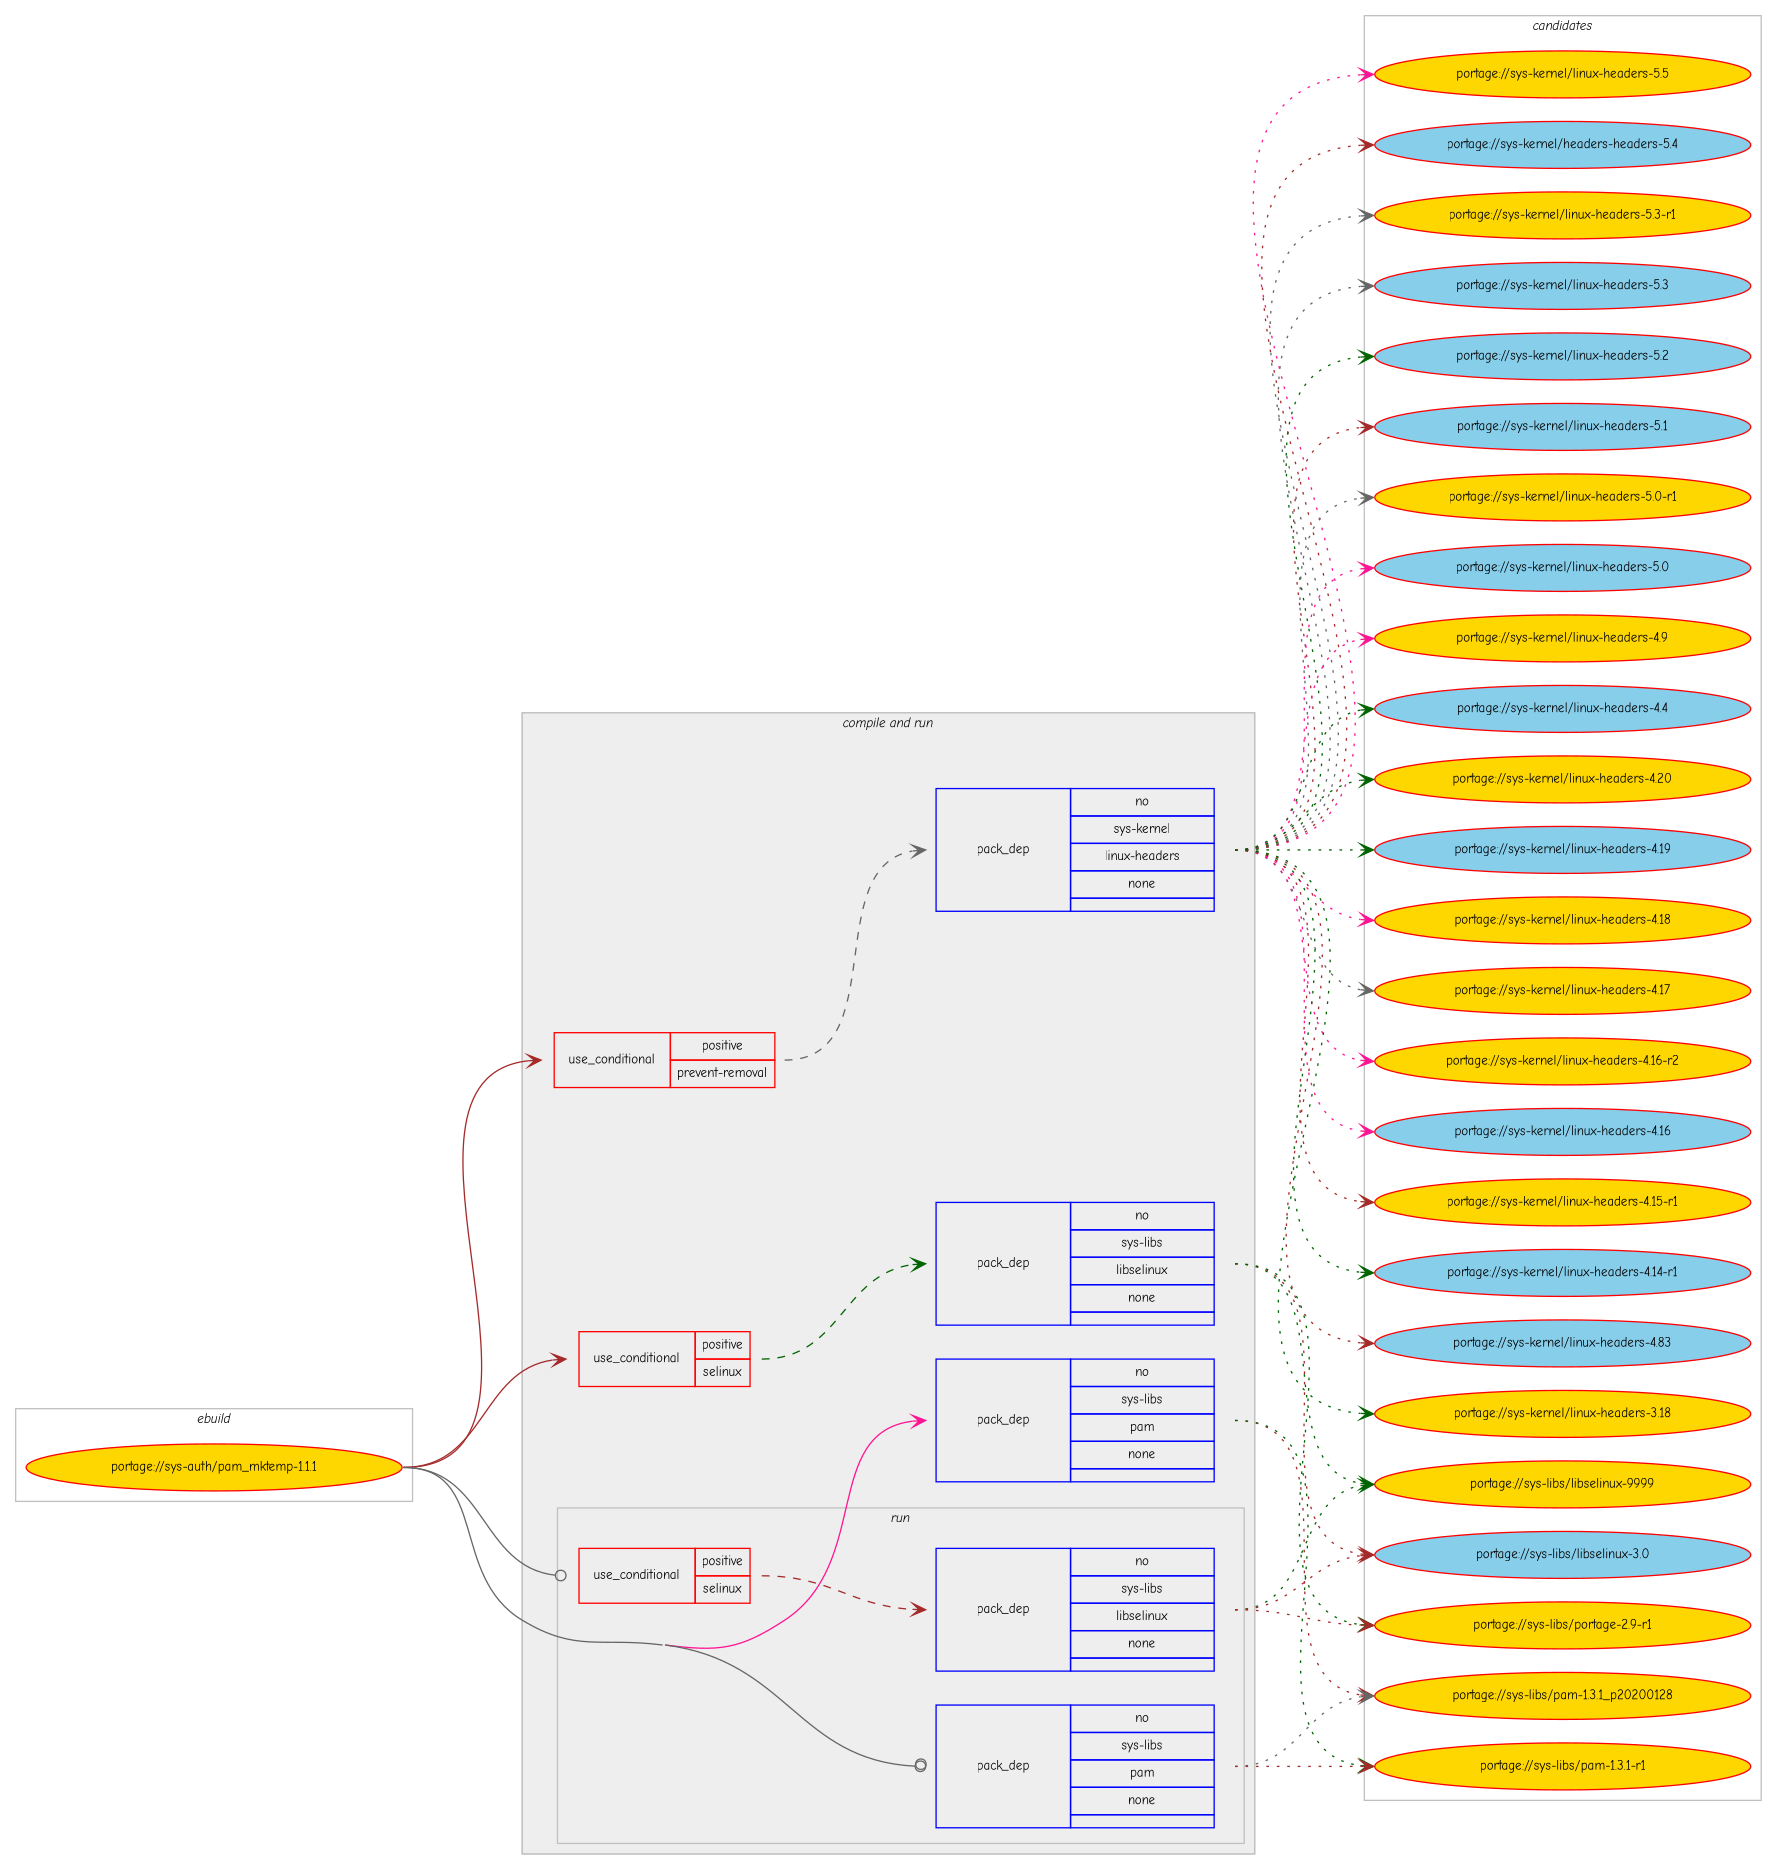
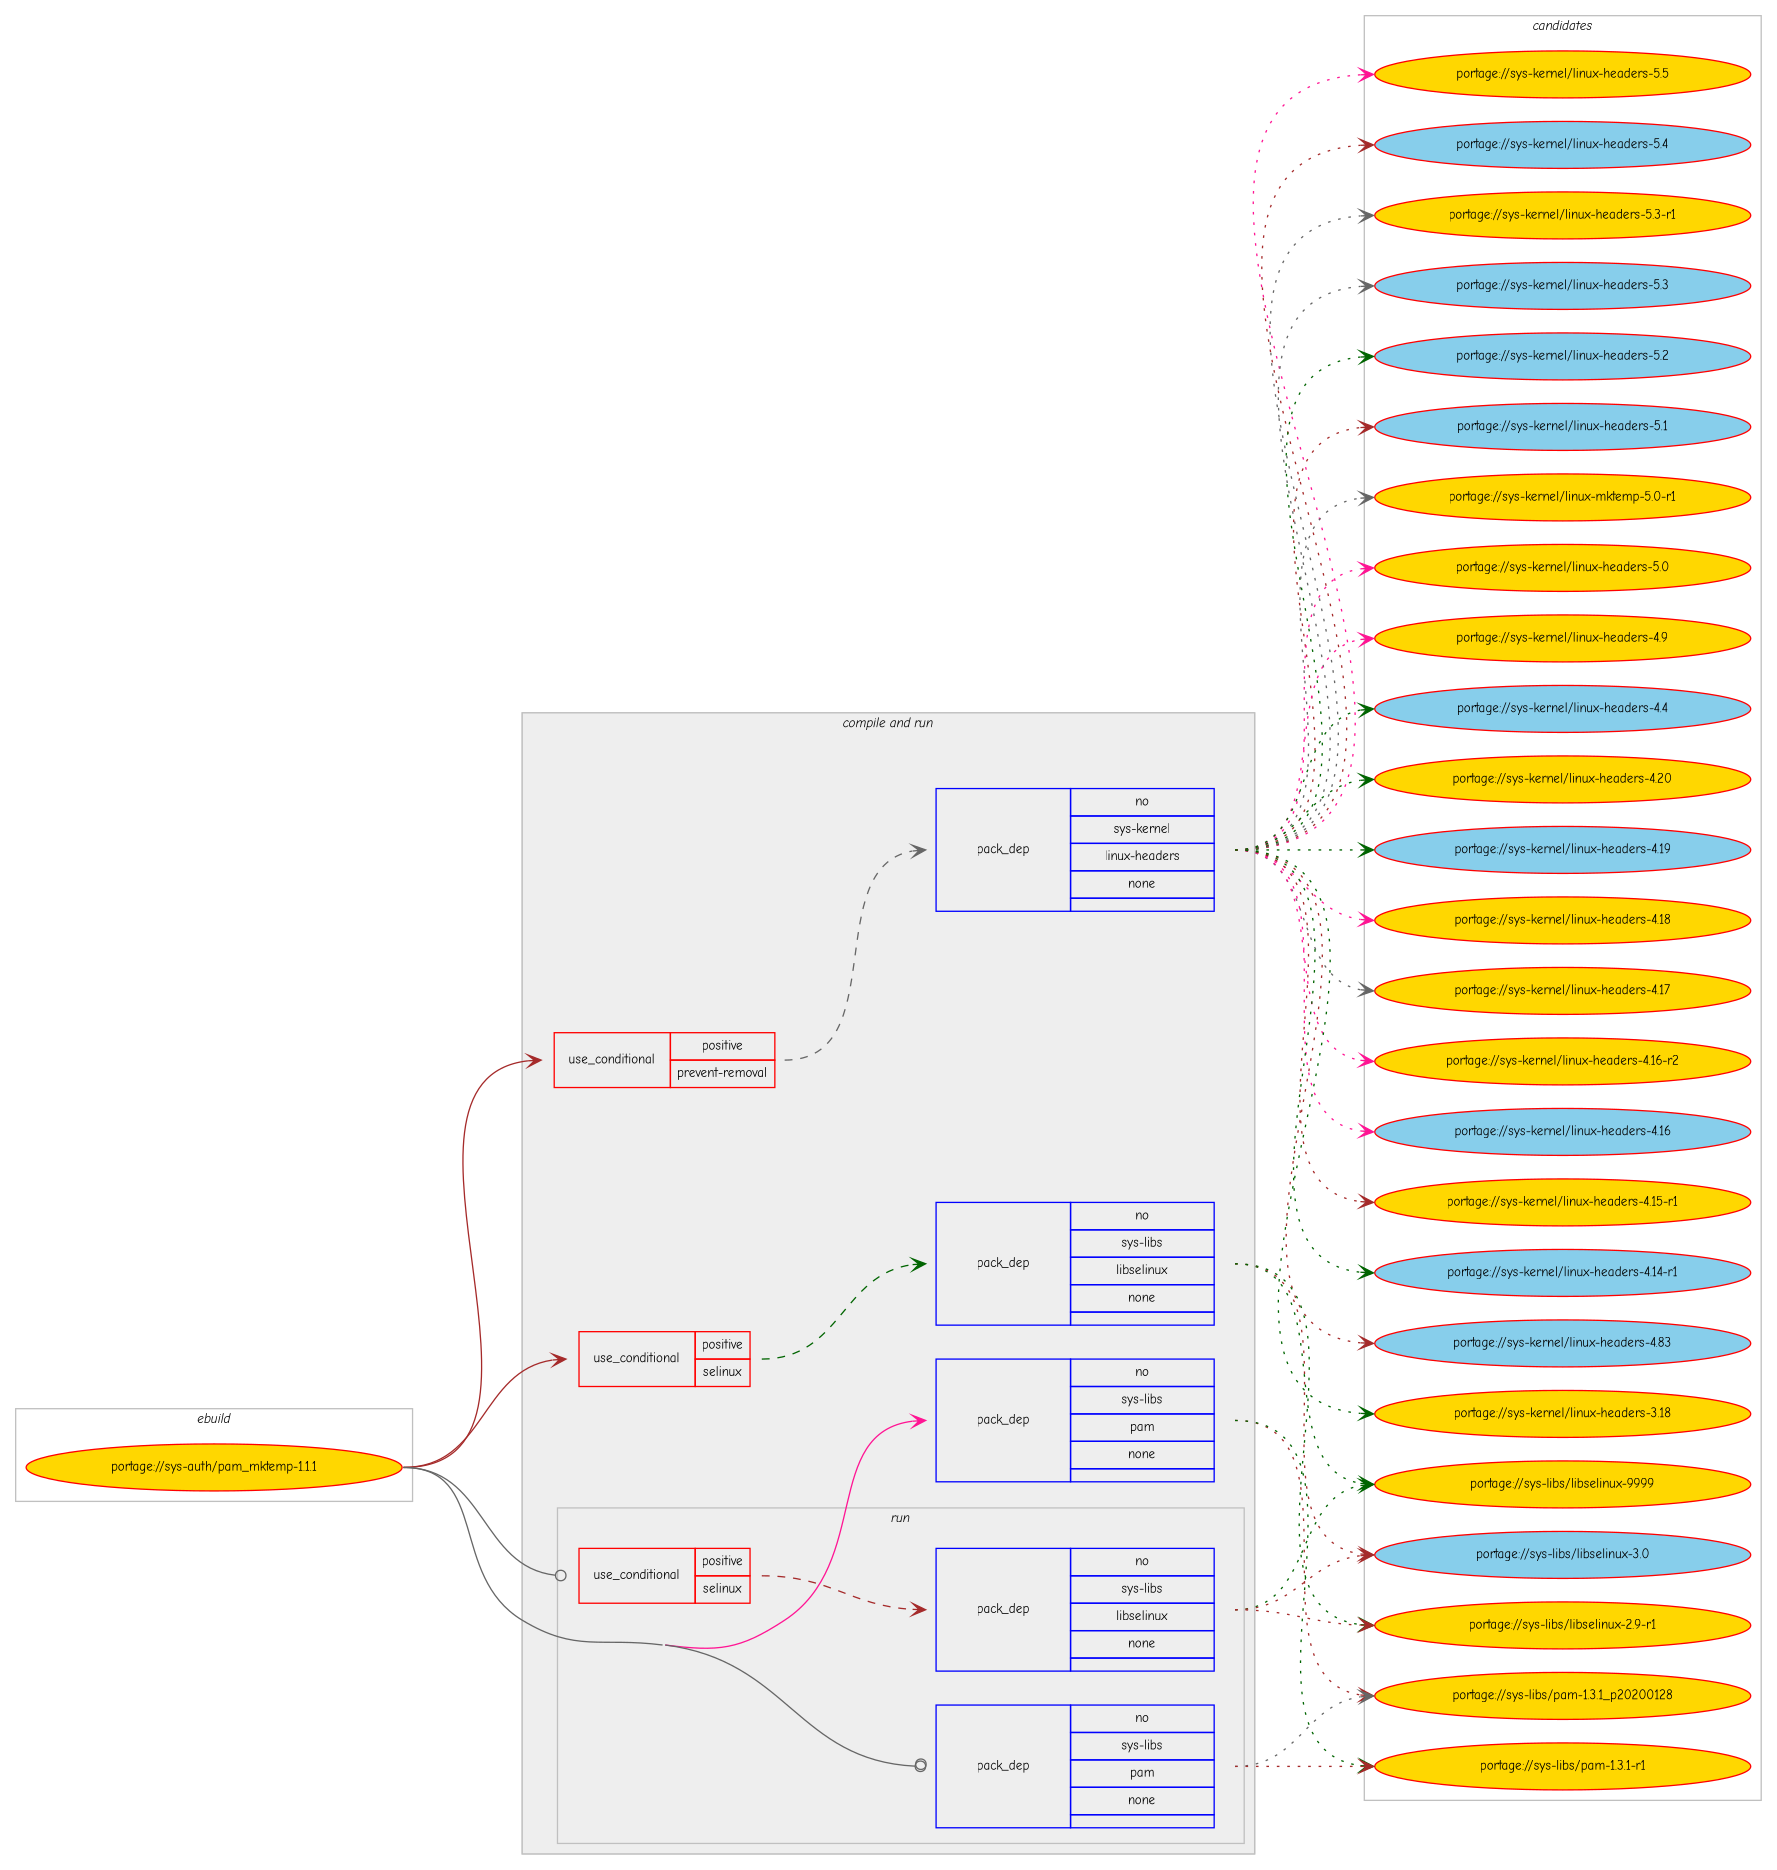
(1563, 145) -> (1563, 145)
(1563, 497) -> (1563, 497)
(1563, 568) -> (1563, 568)
(1563, 1625) -> (1563, 1625)
